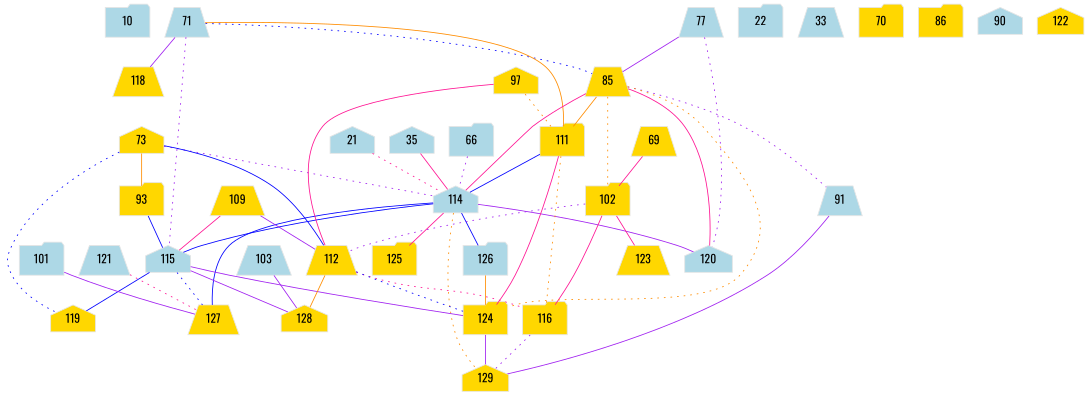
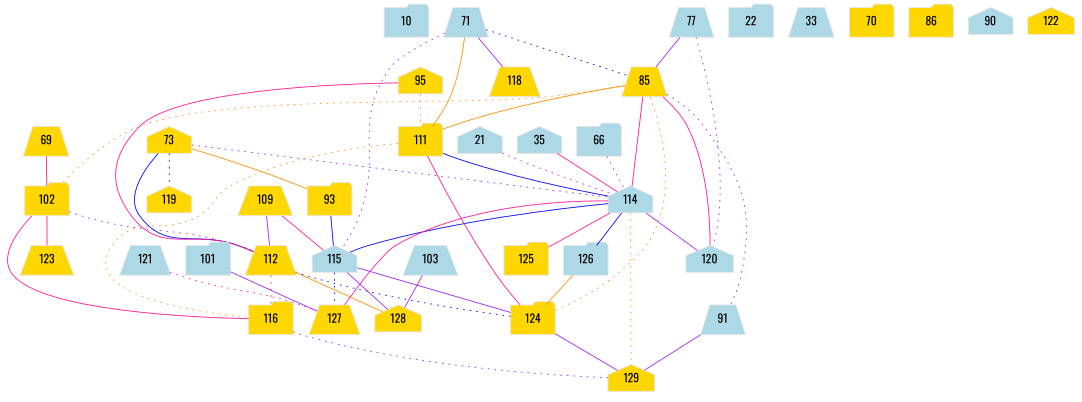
(516, 82) -> (421, 82)
(233, 243) -> (468, 217)
(124, 288) -> none
